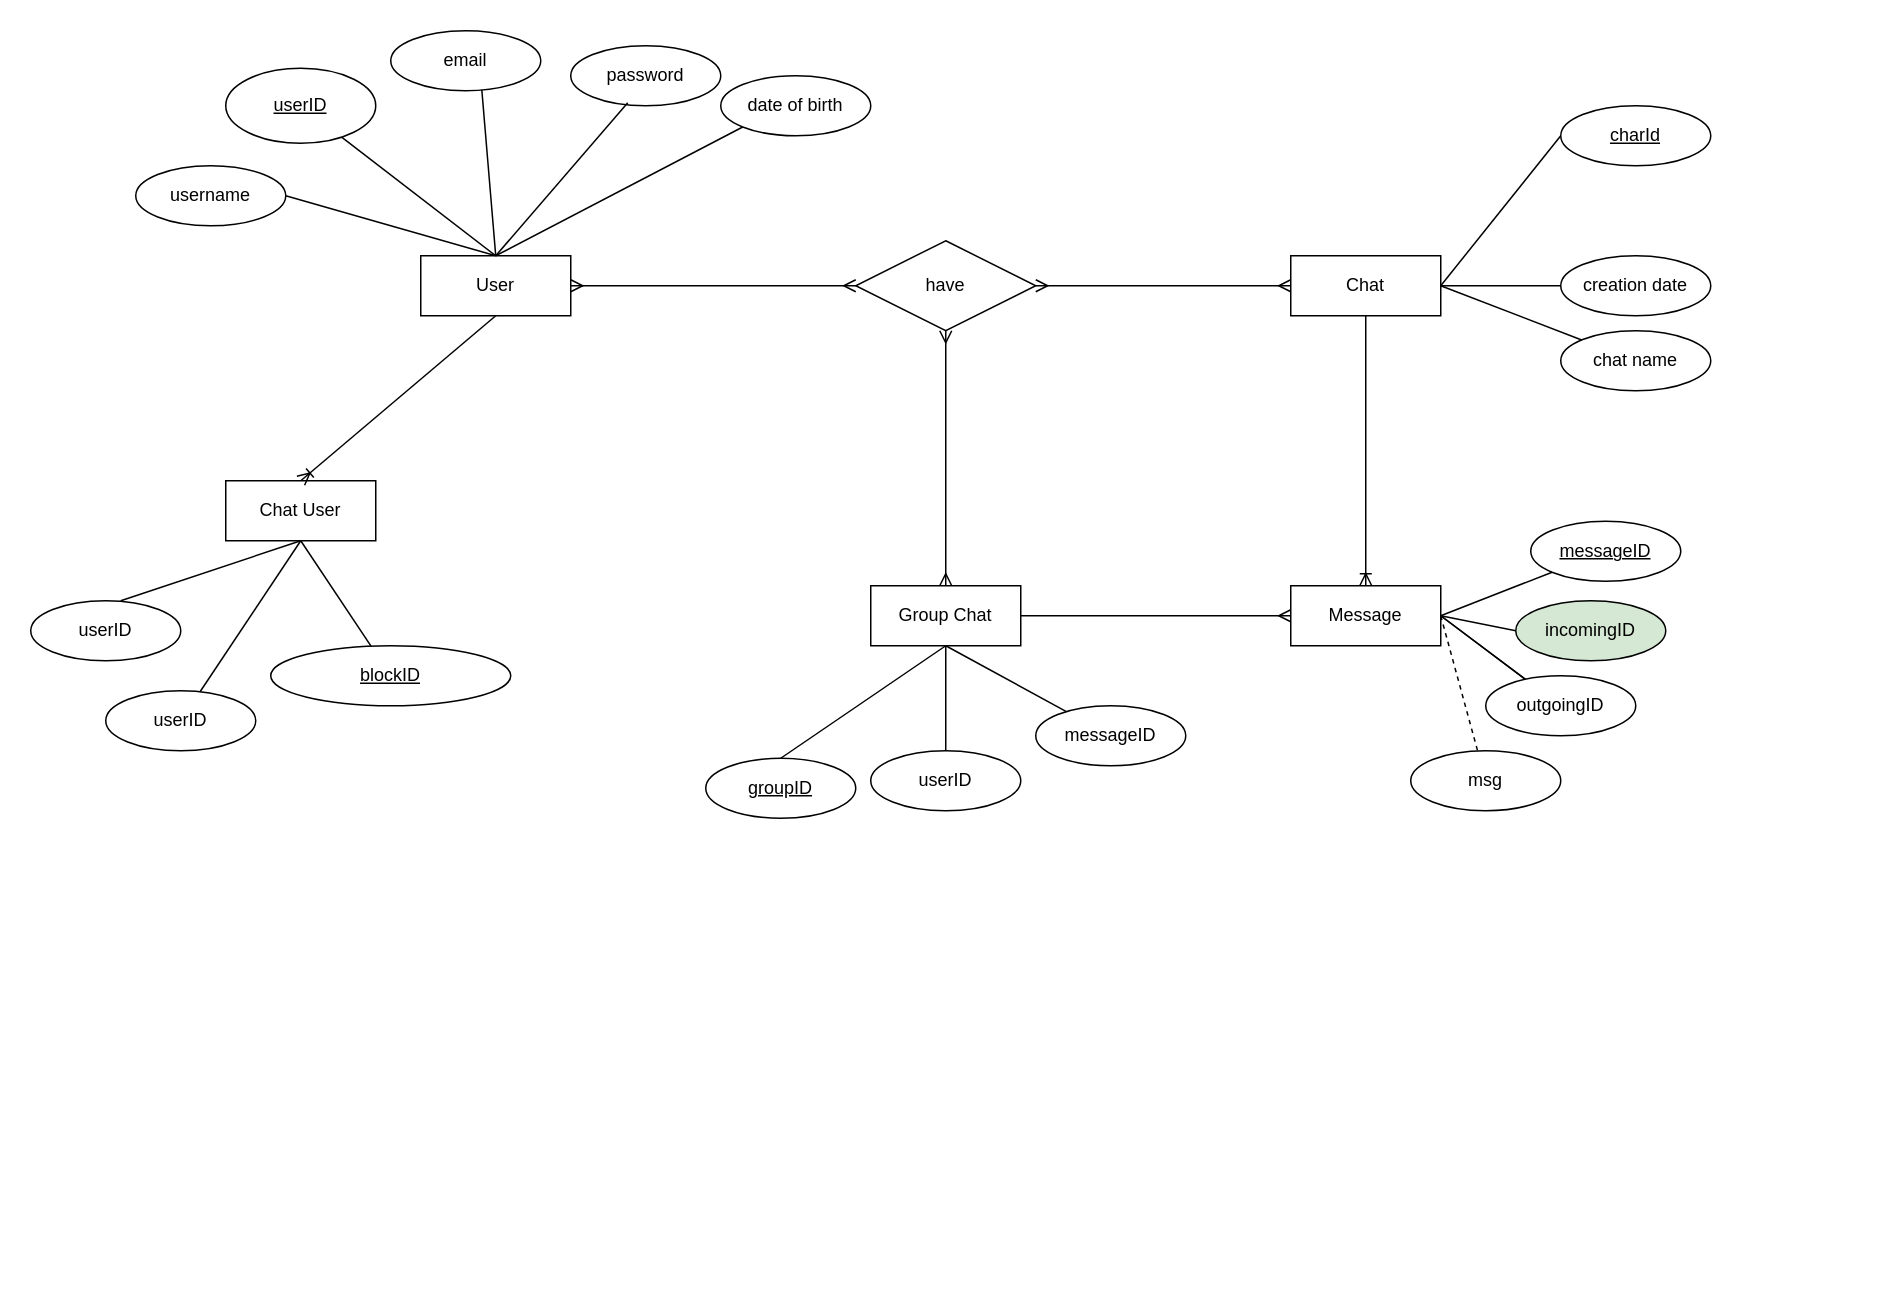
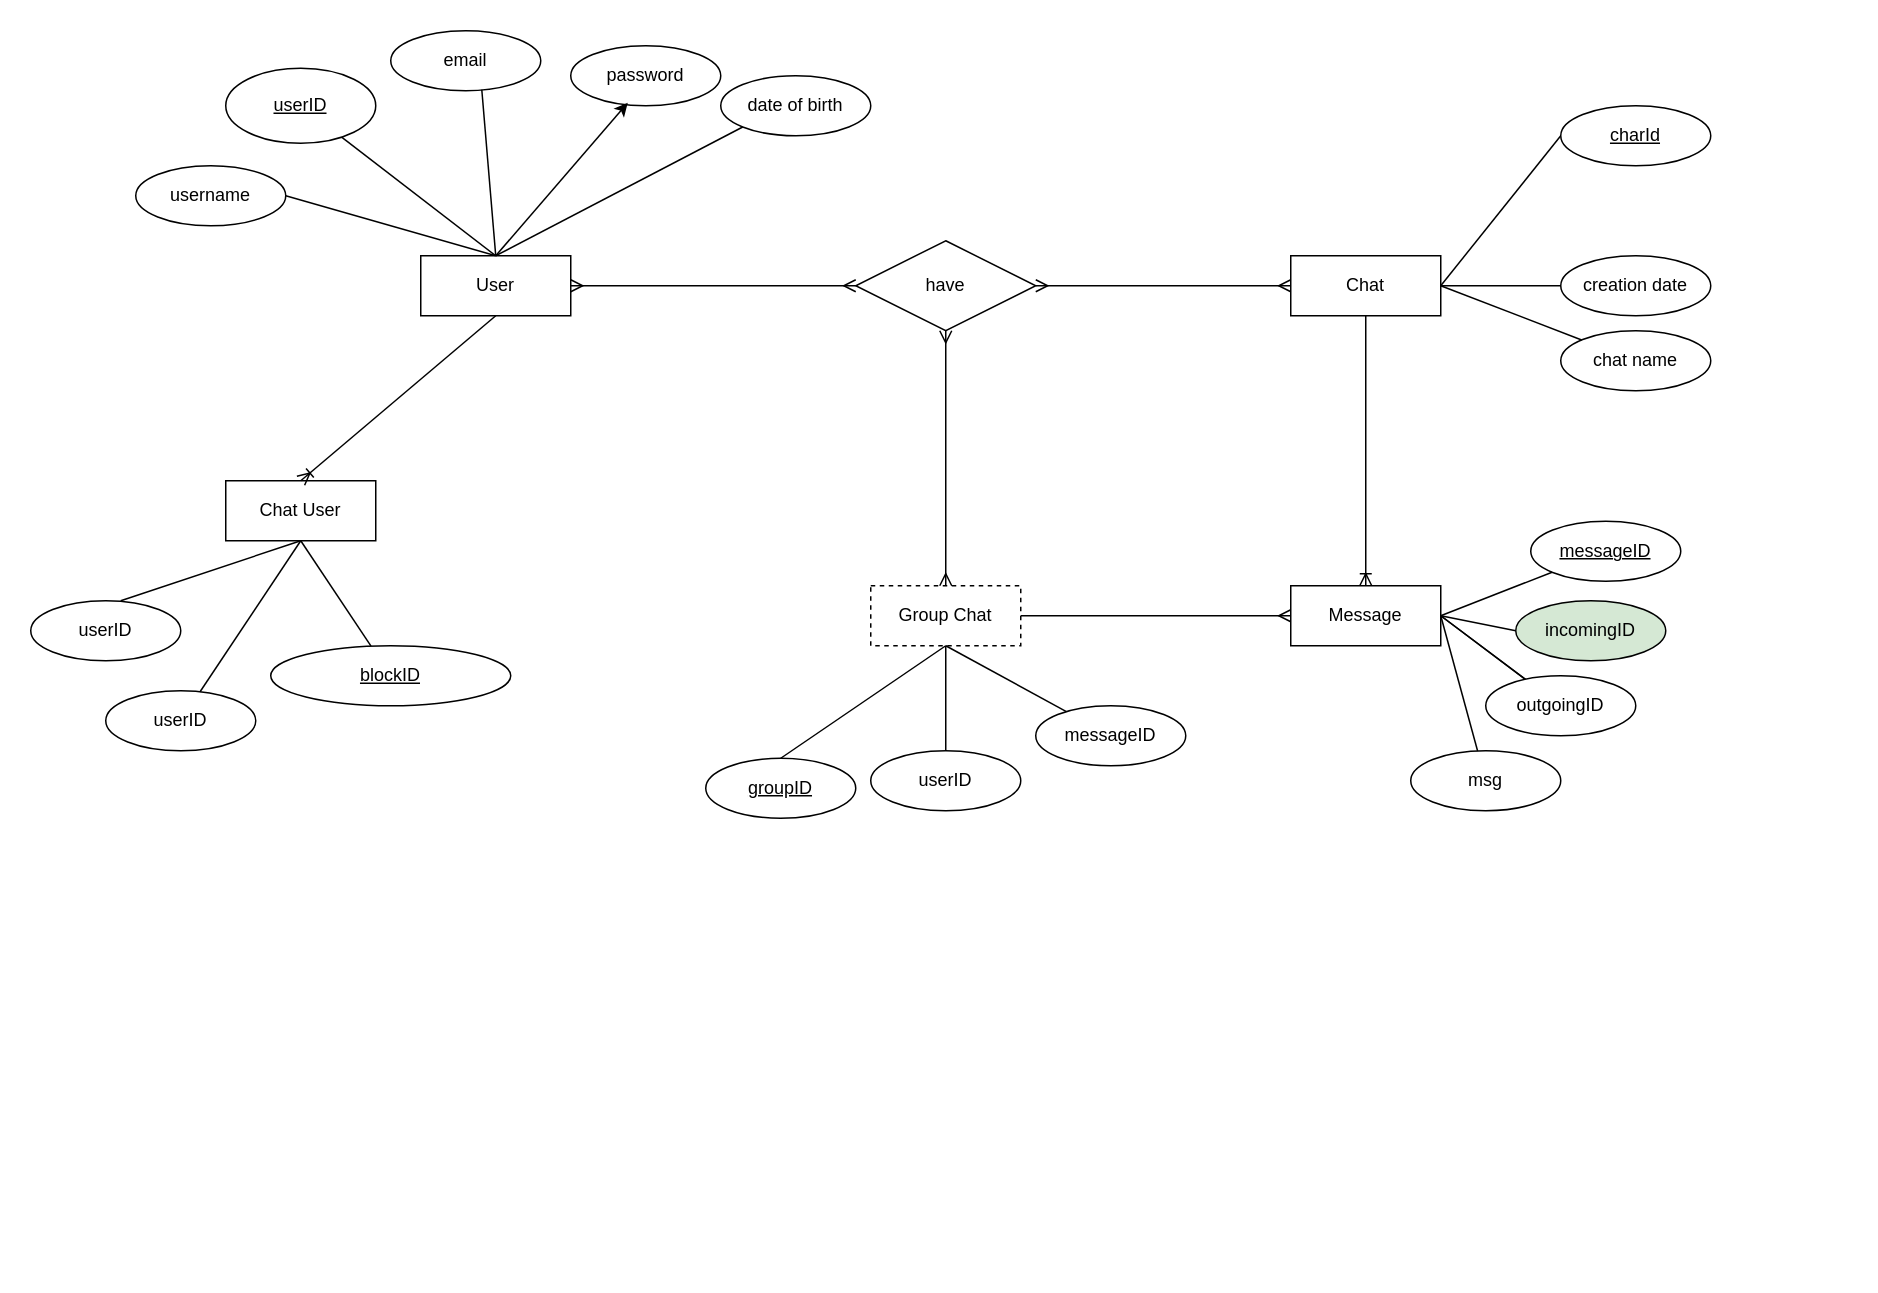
(623, 109) -> (620, 111)
(946, 616) -> (946, 616)
(1459, 683) -> (1459, 683)
